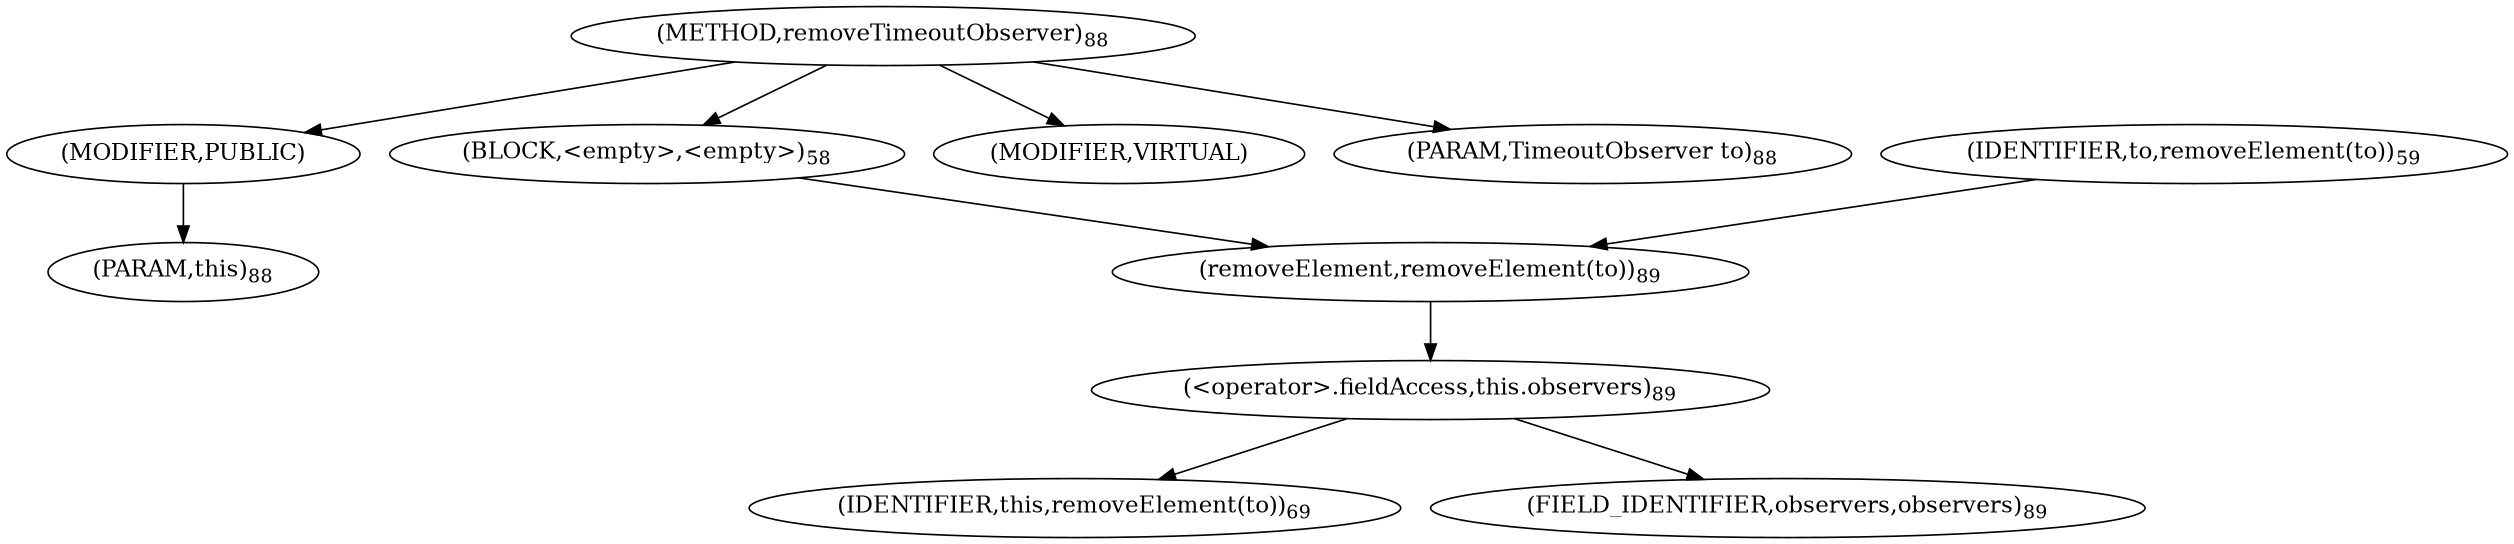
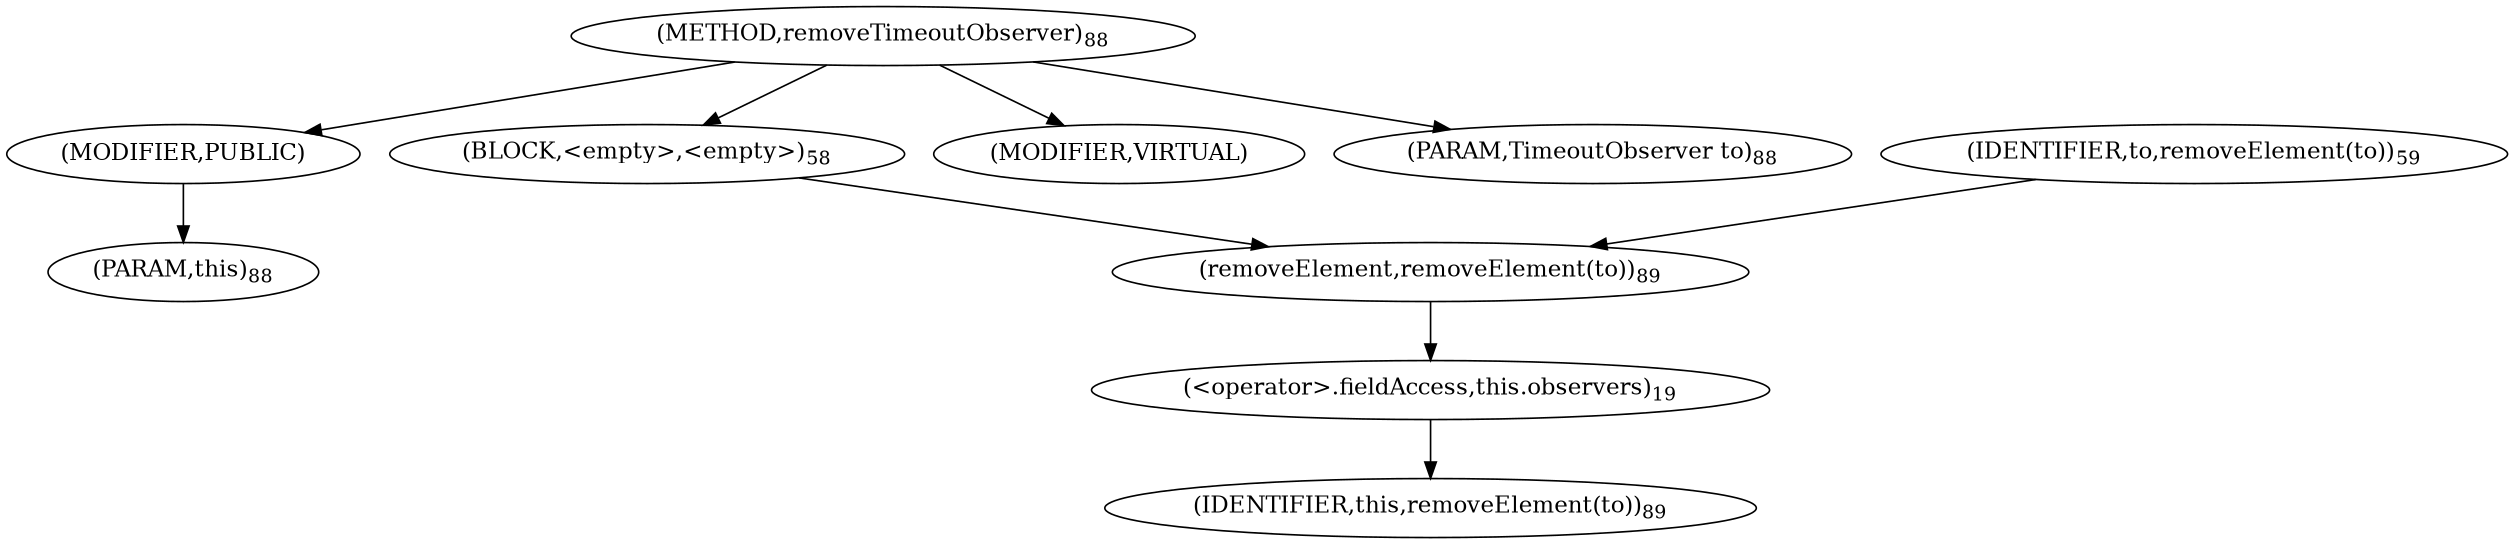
(1665, 388) -> (1665, 388)
(1299, 506) -> (1655, 506)
(1788, 508) -> none
